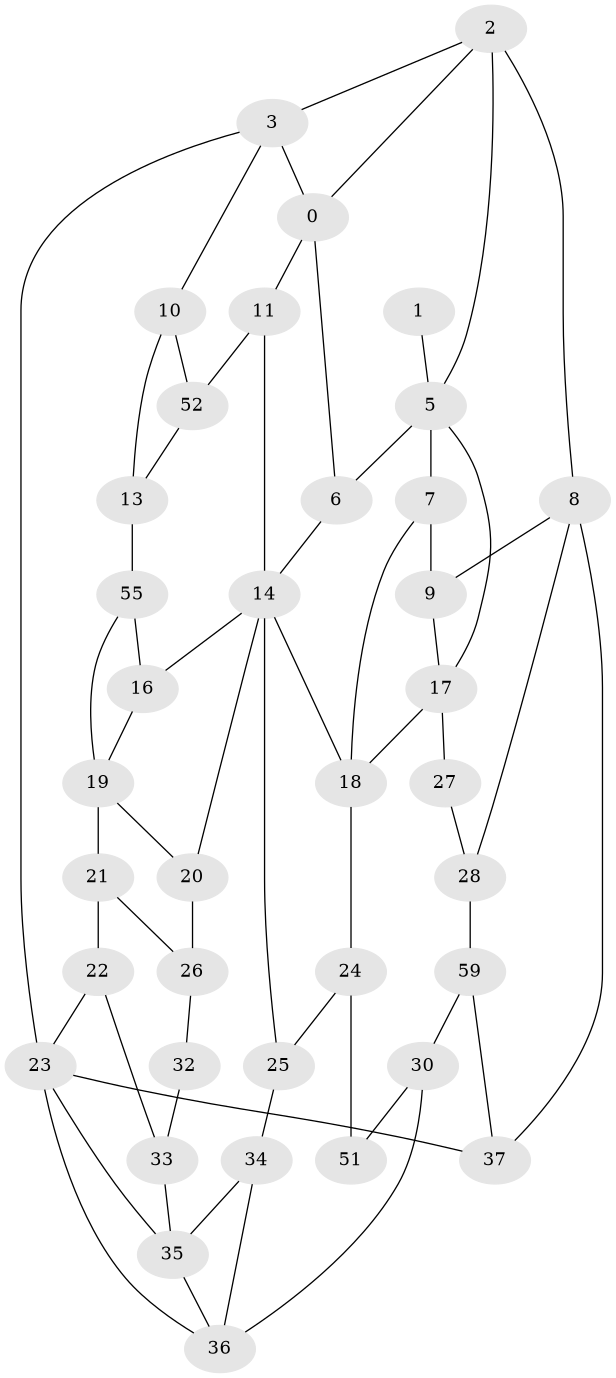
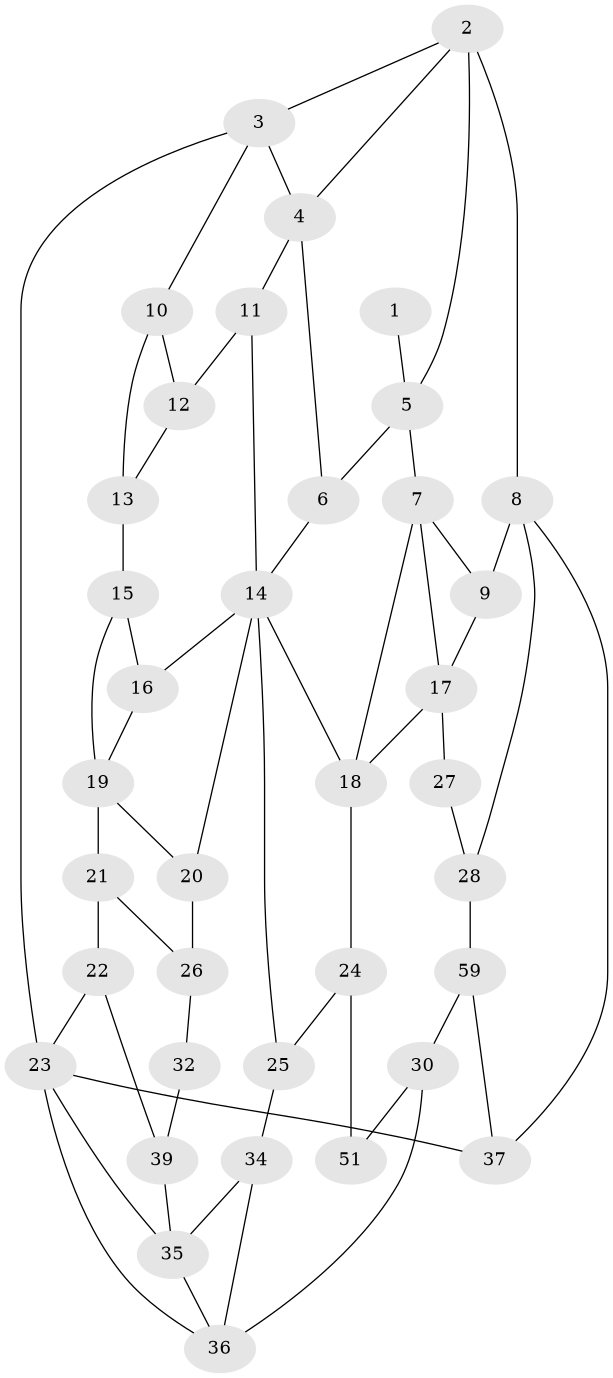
(313, 217) -> (300, 217)
(193, 406) -> (179, 406)
(491, 545) -> (430, 595)
(132, 595) -> (123, 595)
(162, 1160) -> (162, 1160)
